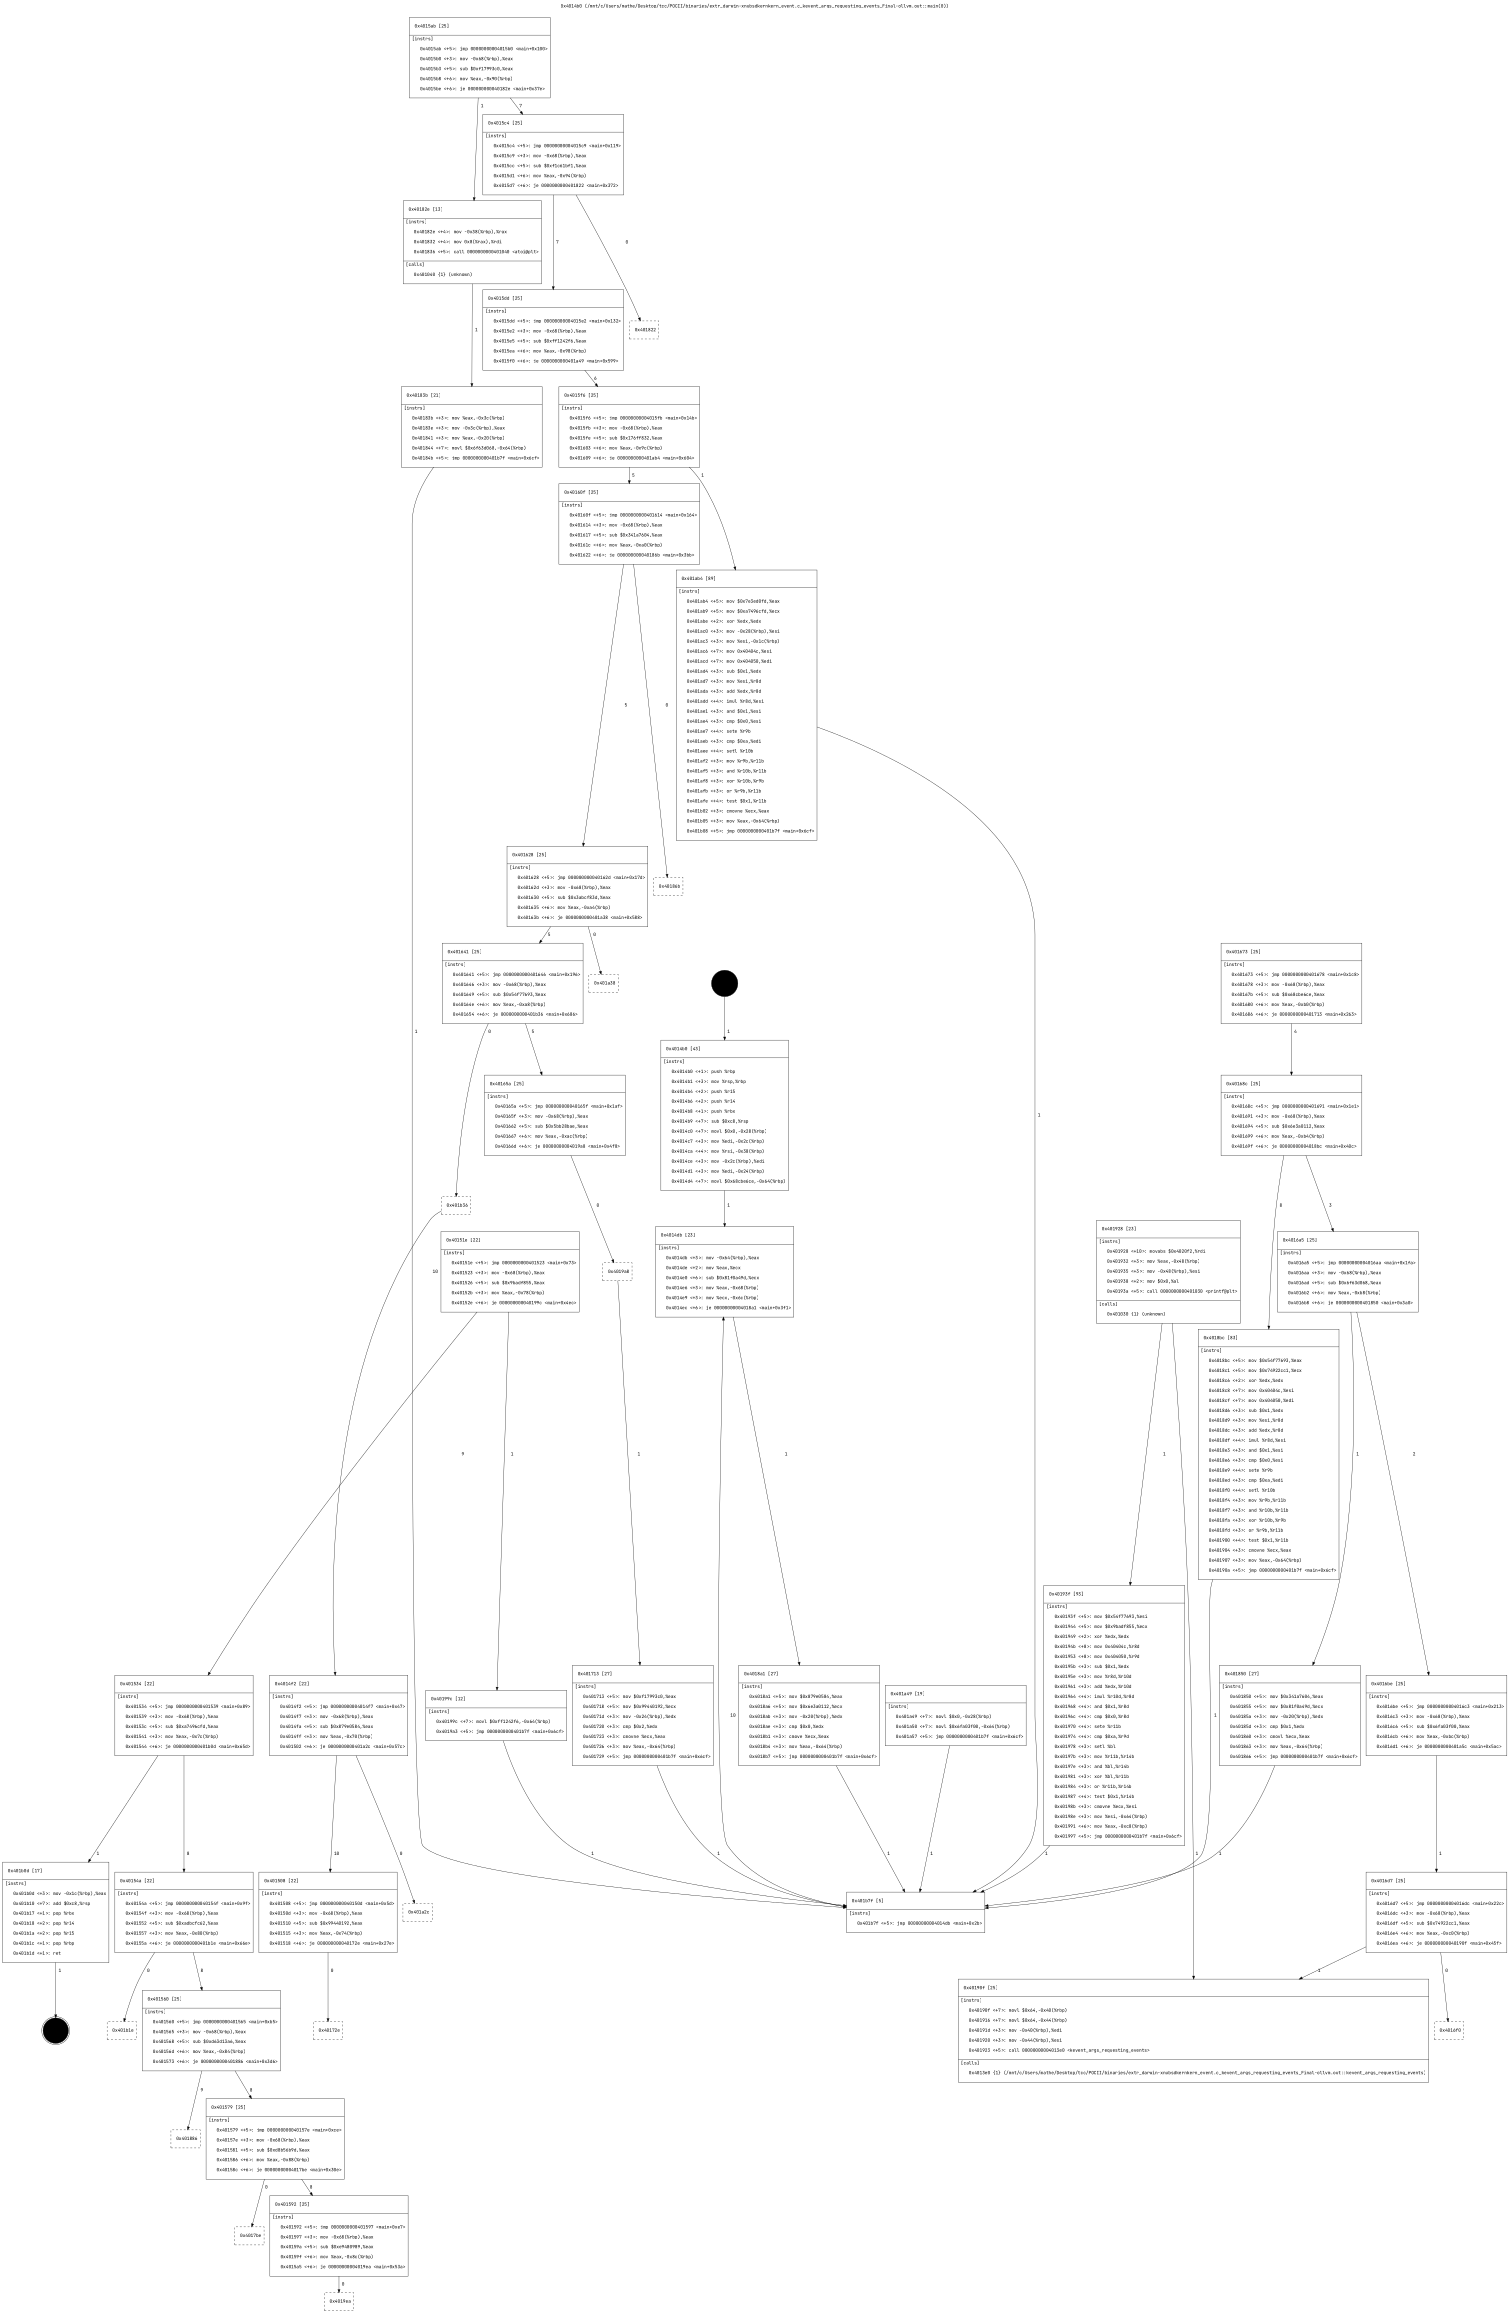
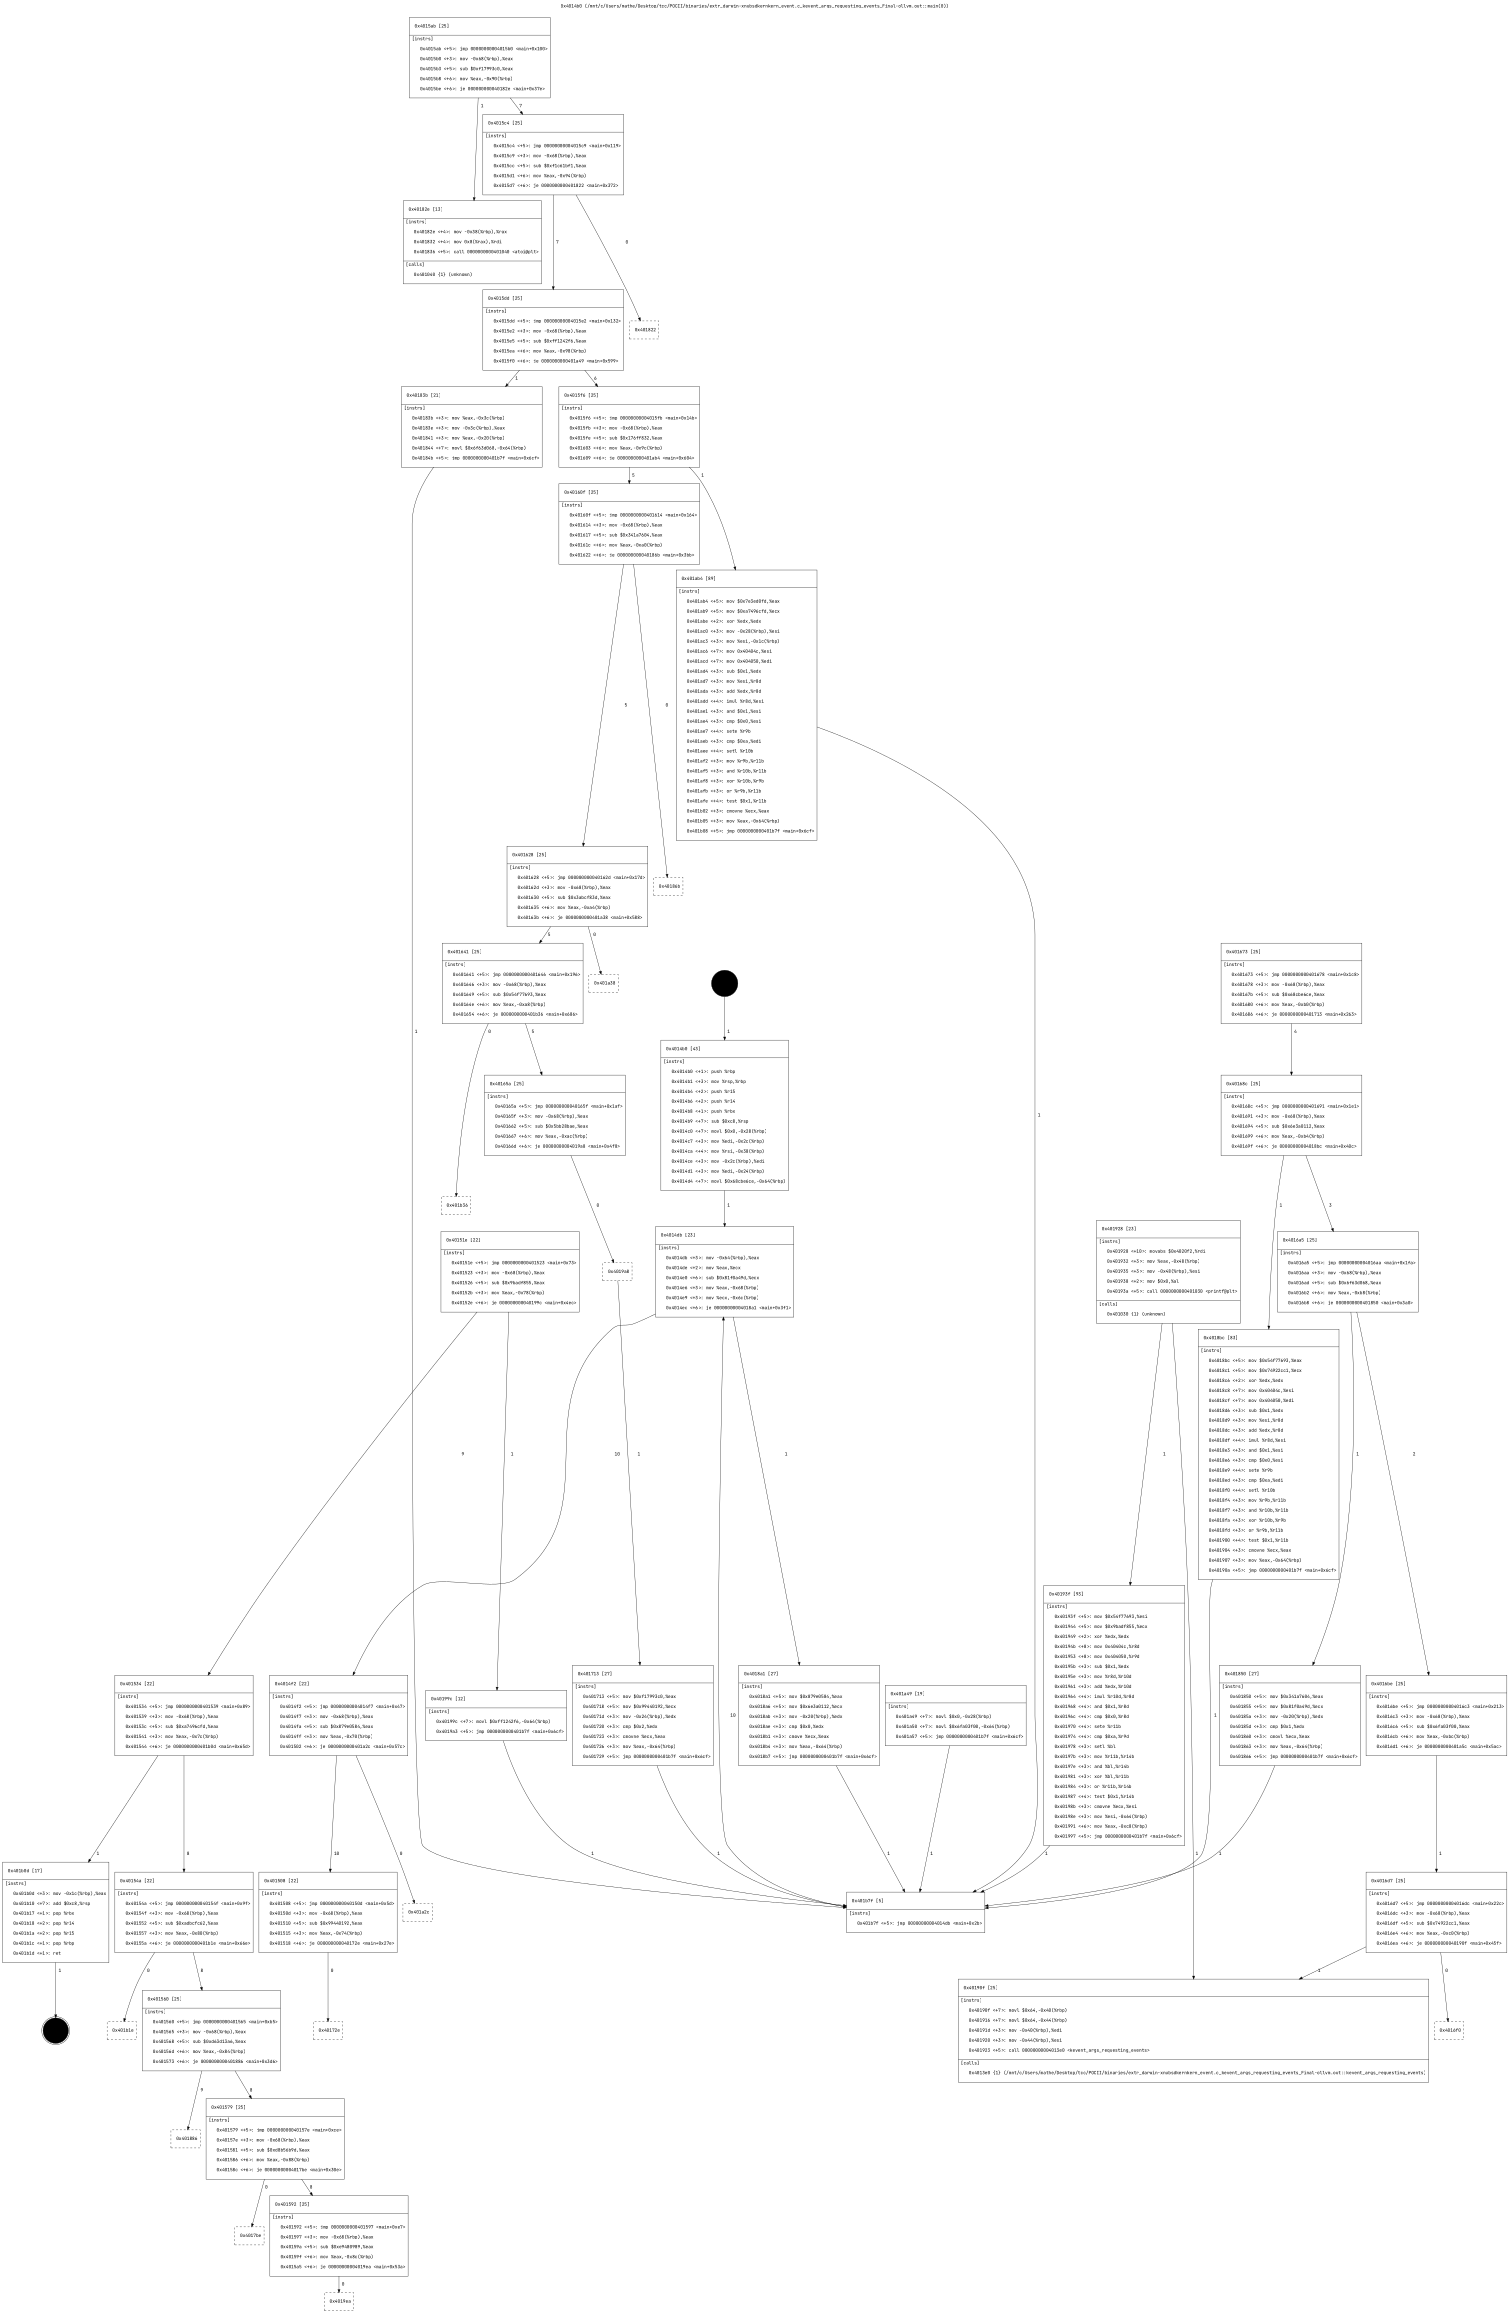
(472, 334) -> (514, 377)
(1280, 1205) -> (1280, 1205)
(349, 1431) -> (552, 1533)
